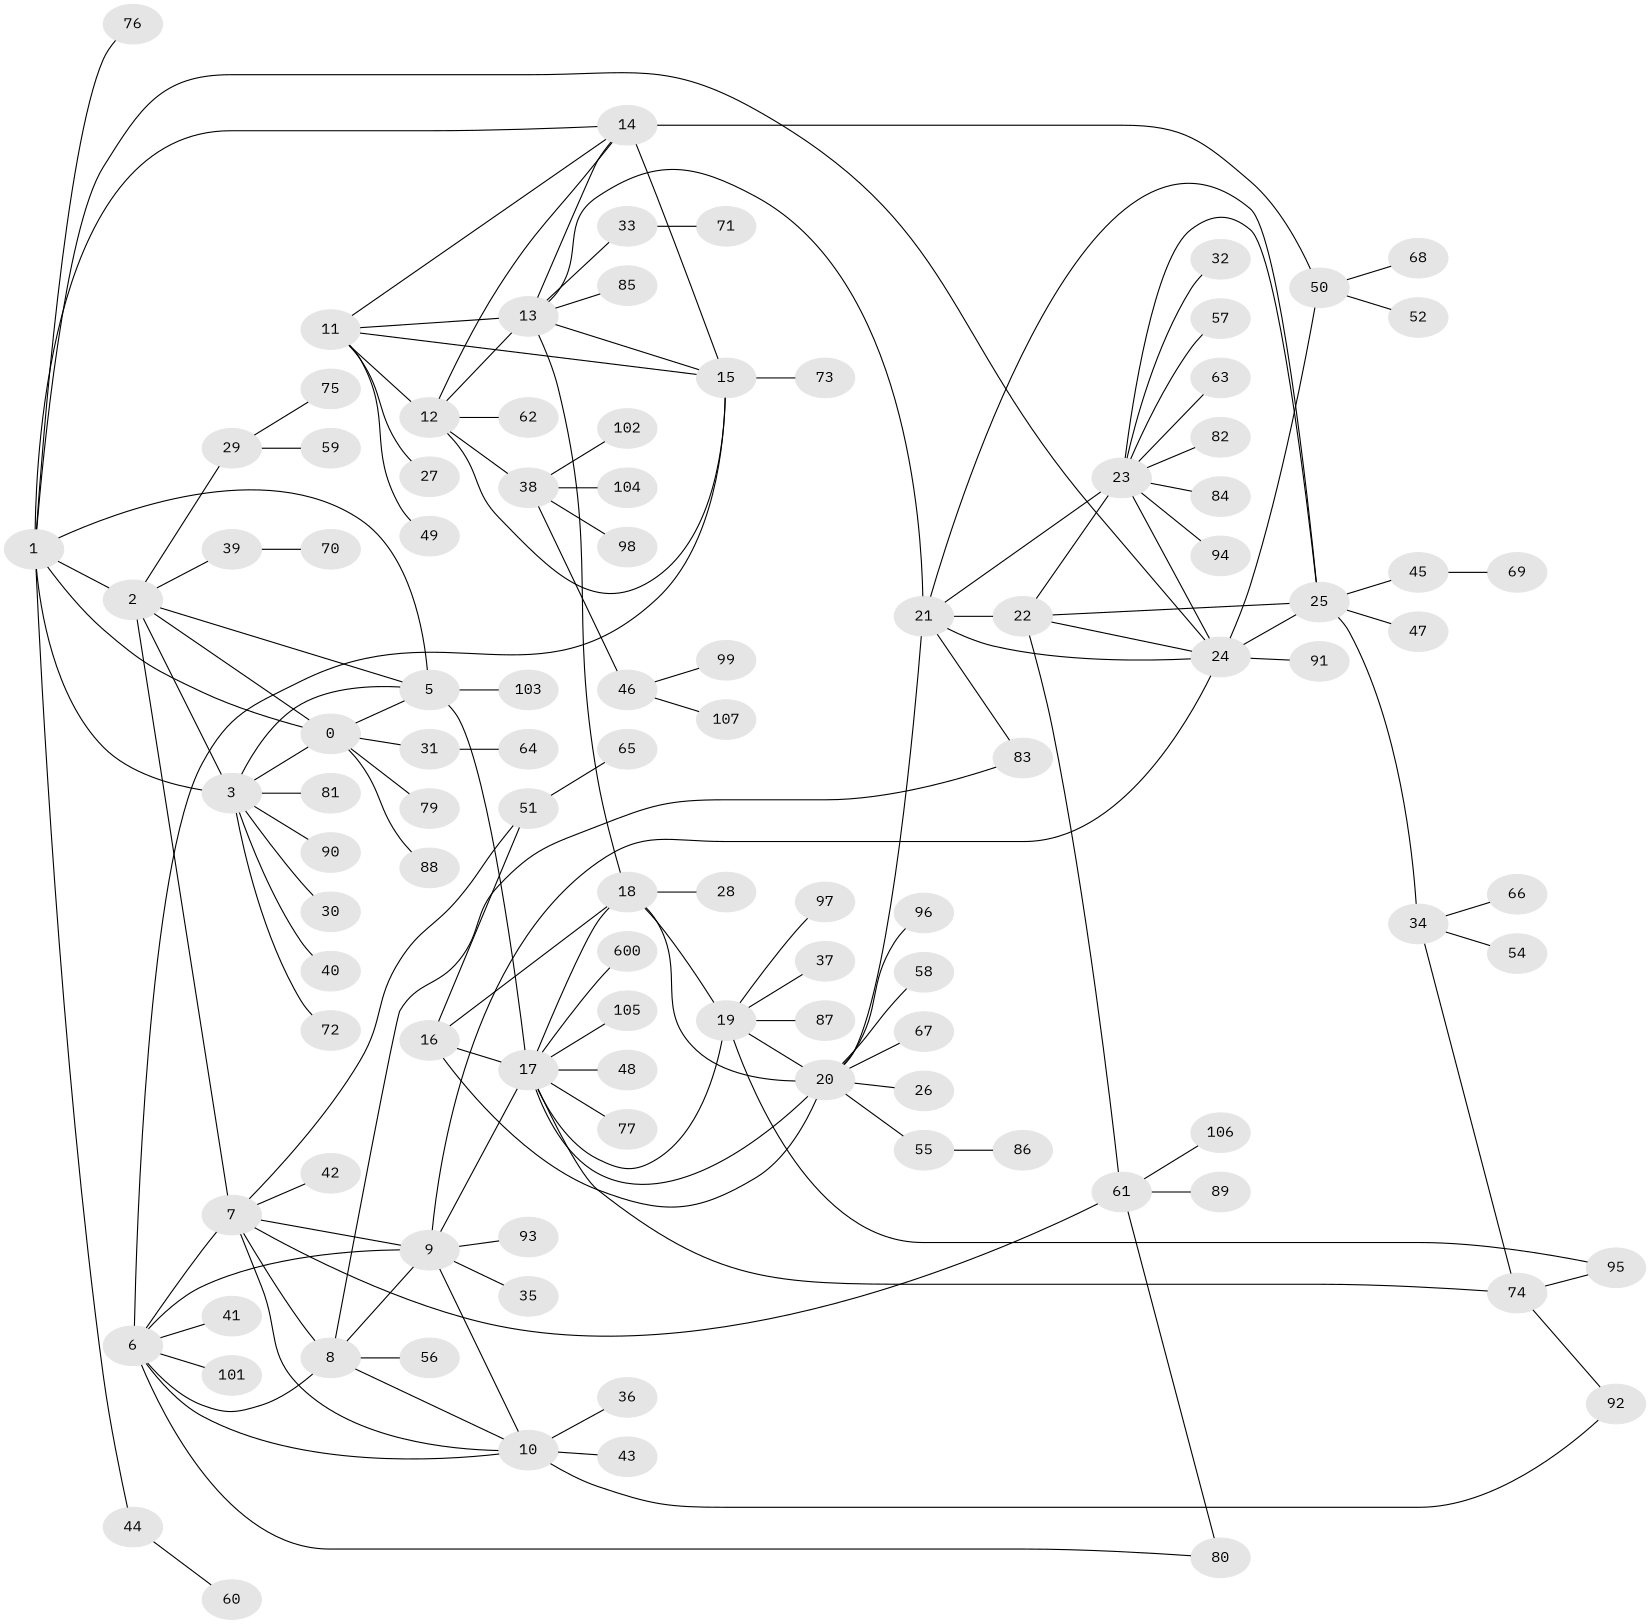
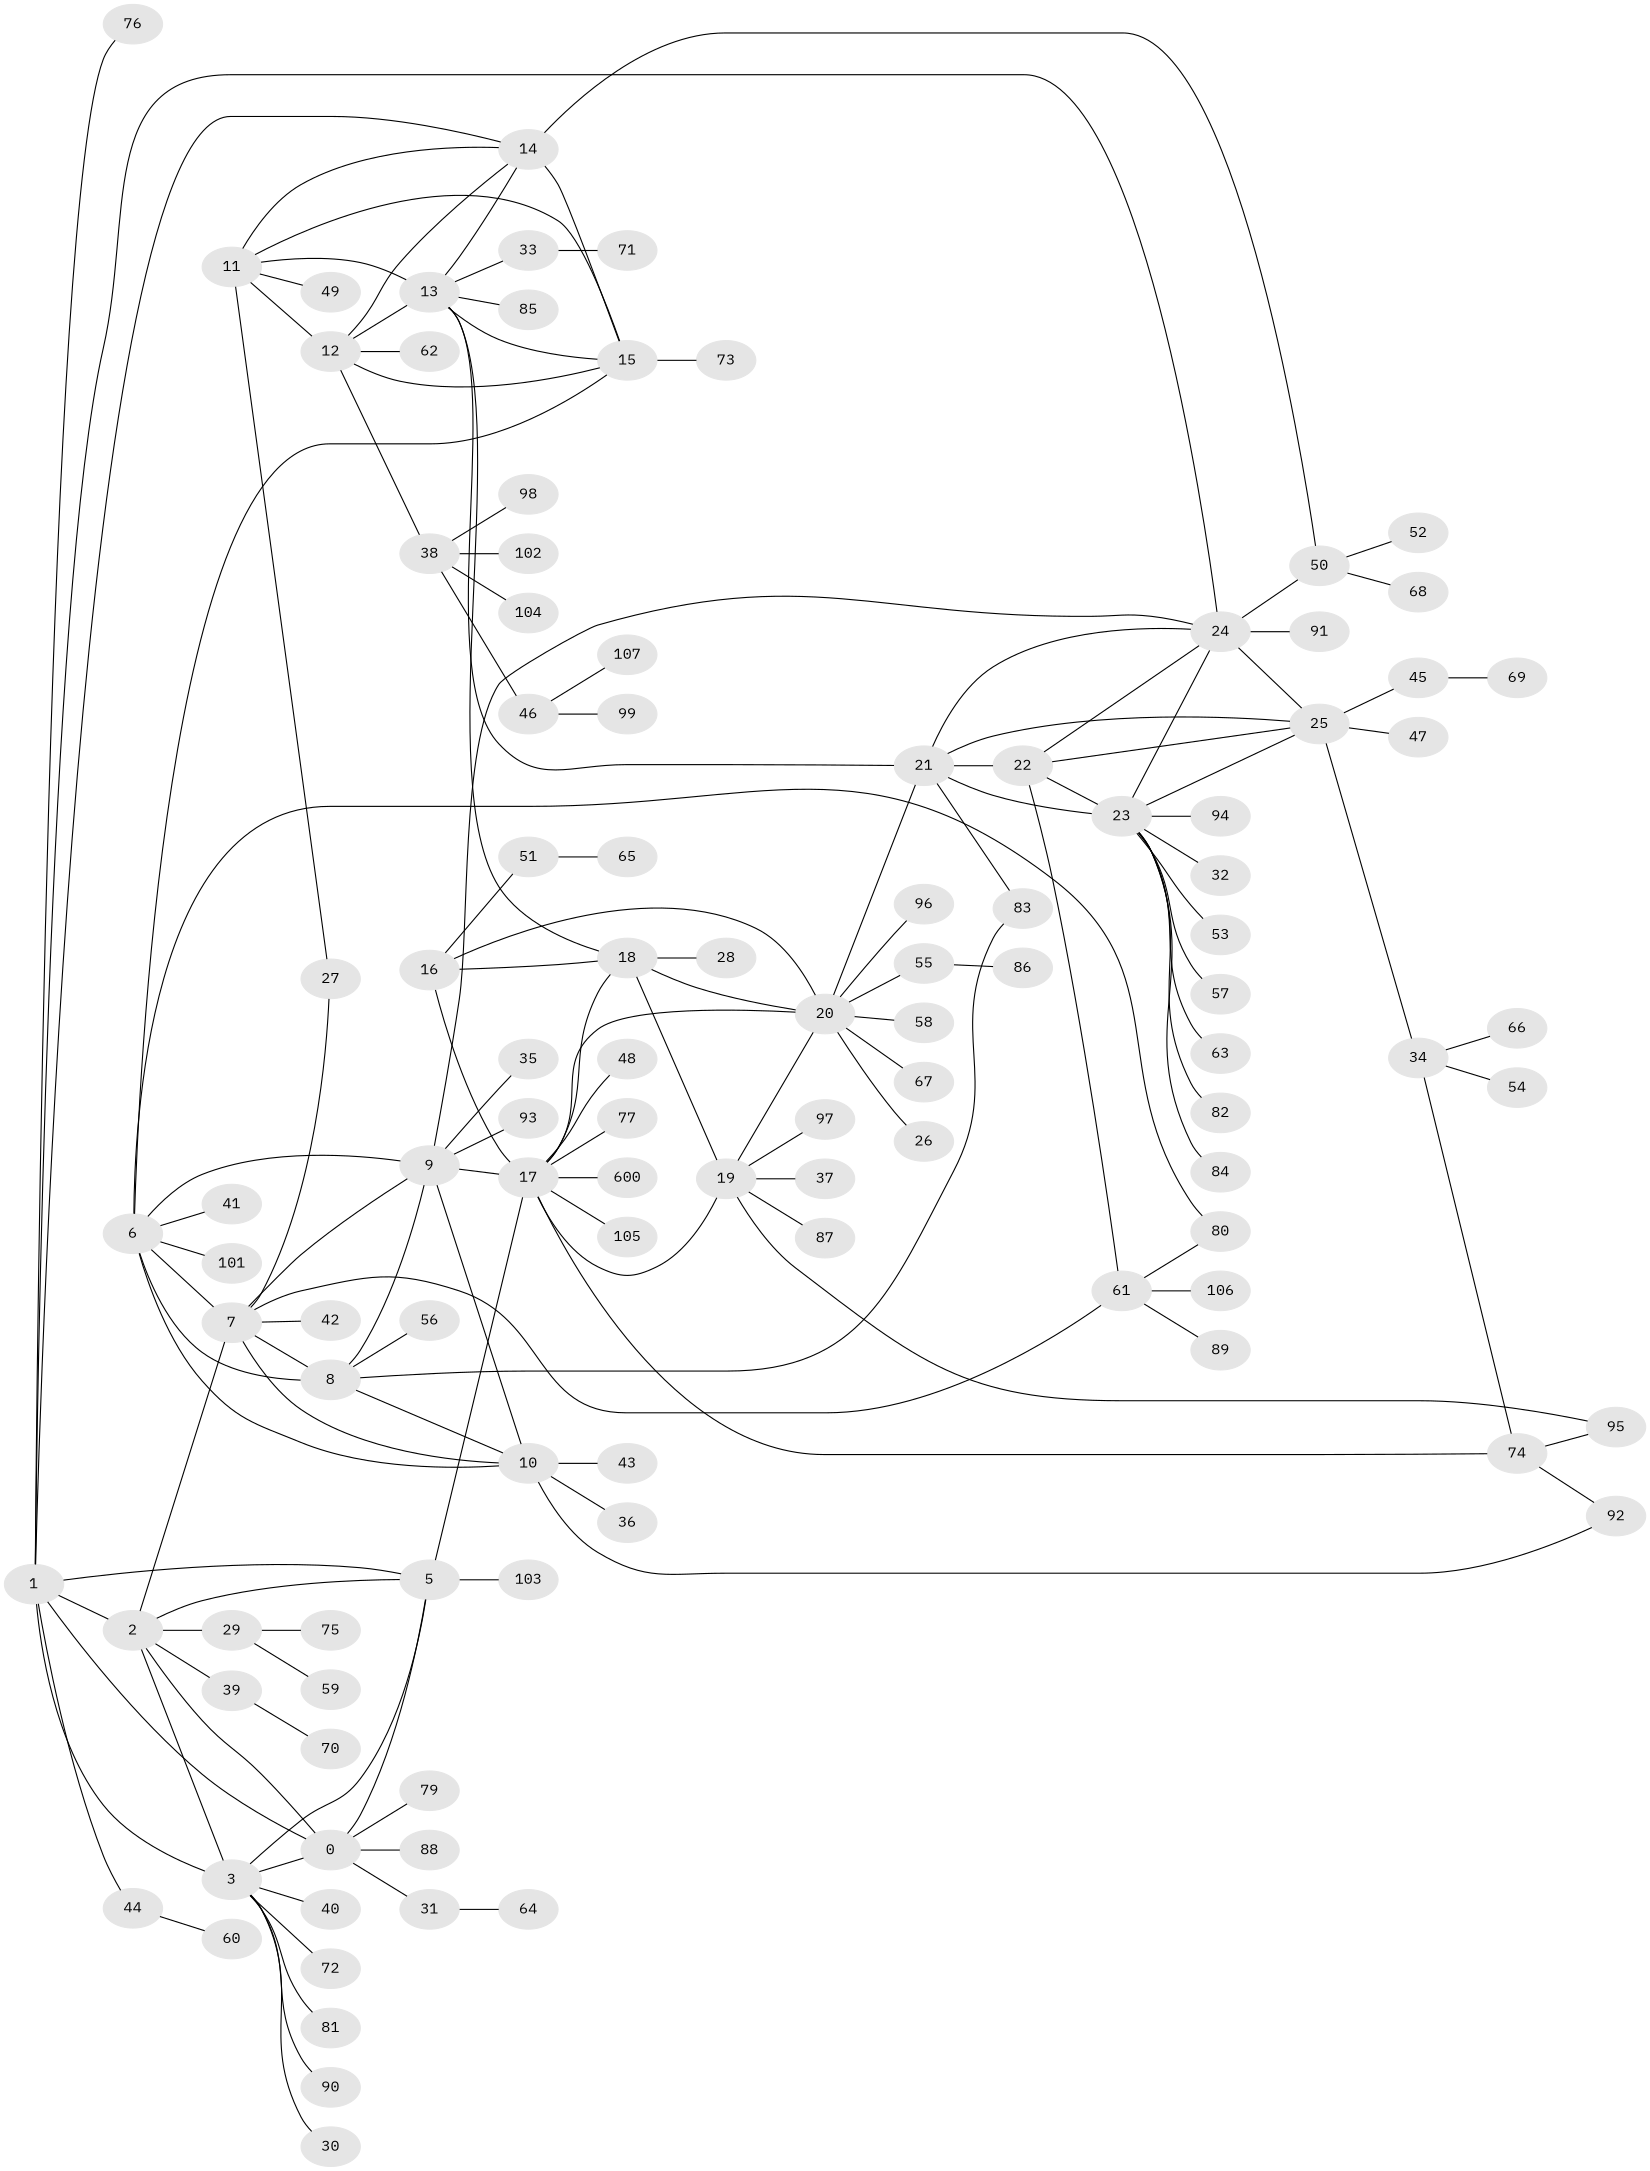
none -> (1221, 935)
(379, 1011) -> (307, 1166)
